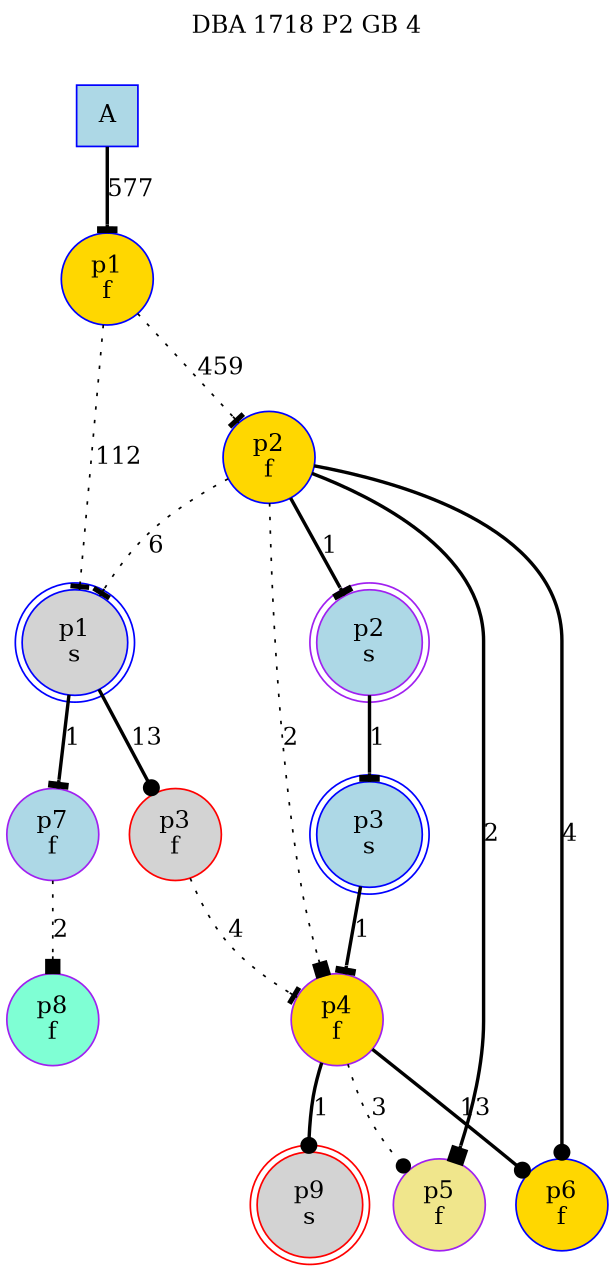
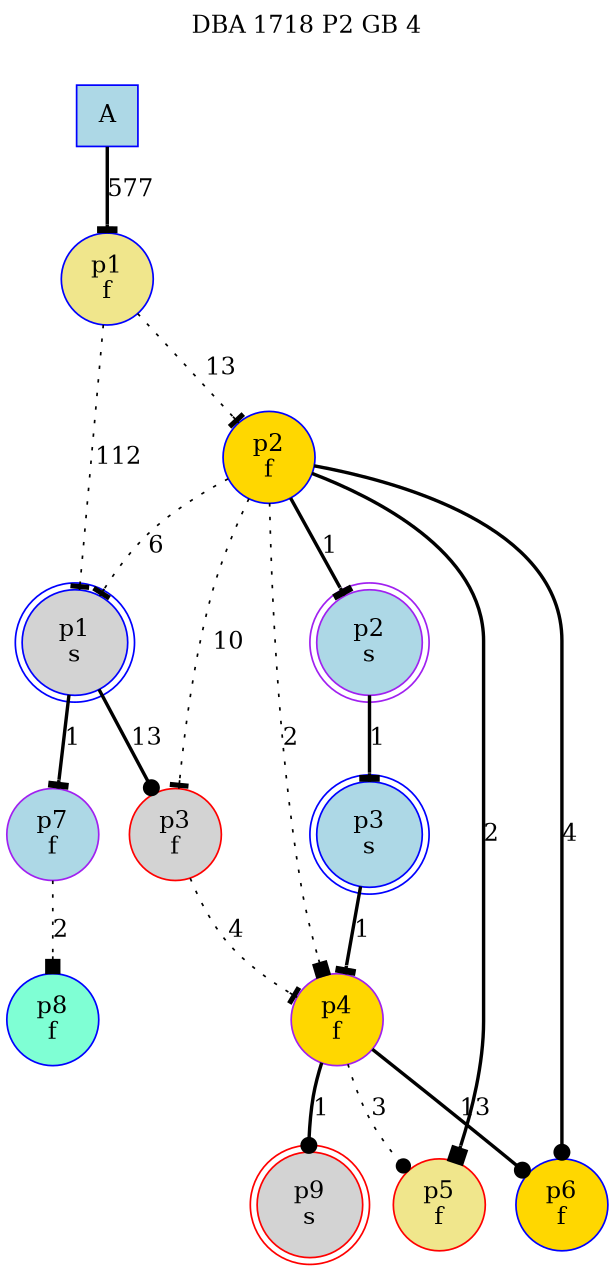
(107, 279) -> (107, 279)
(221, 368) -> (221, 368)
none -> (201, 636)
(53, 1020) -> (53, 1020)
(439, 1205) -> (439, 1205)
